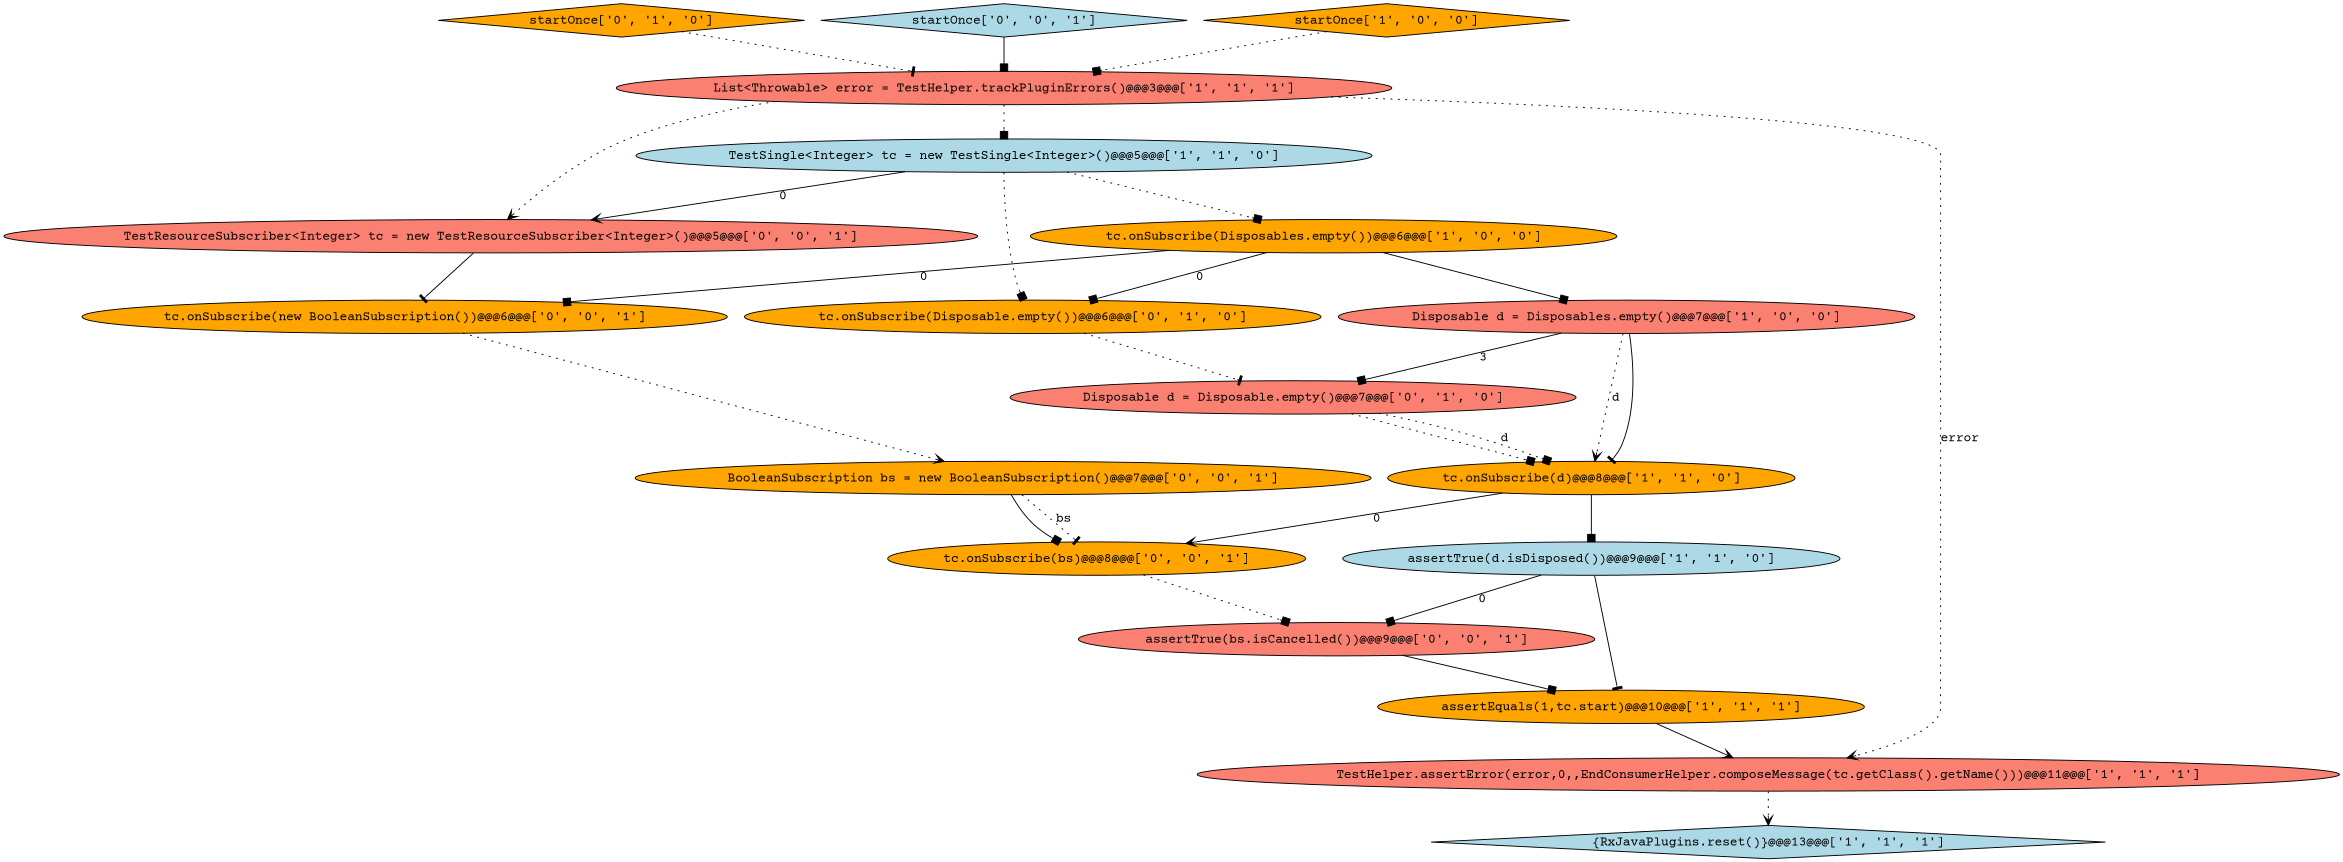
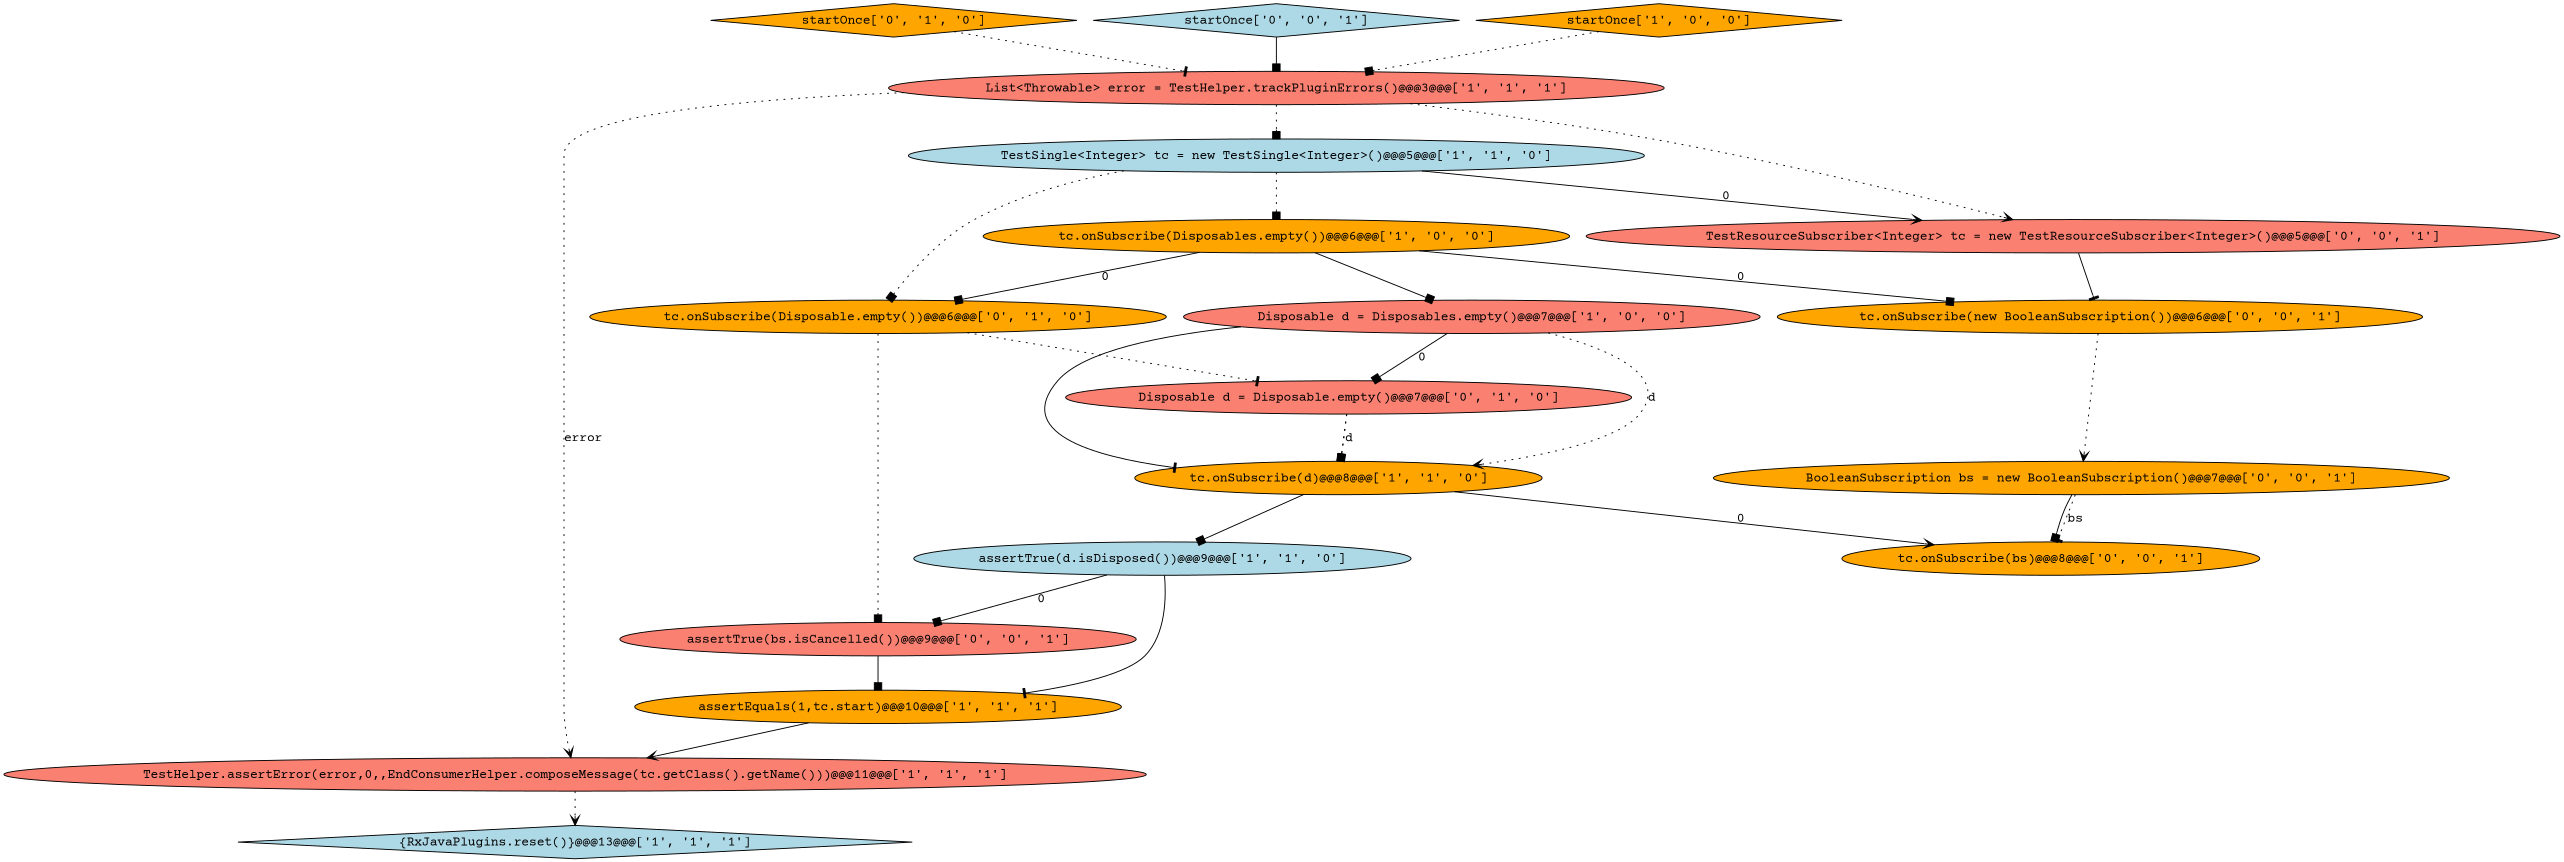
(1483, 357) -> (1422, 357)
(1212, 597) -> (878, 473)
